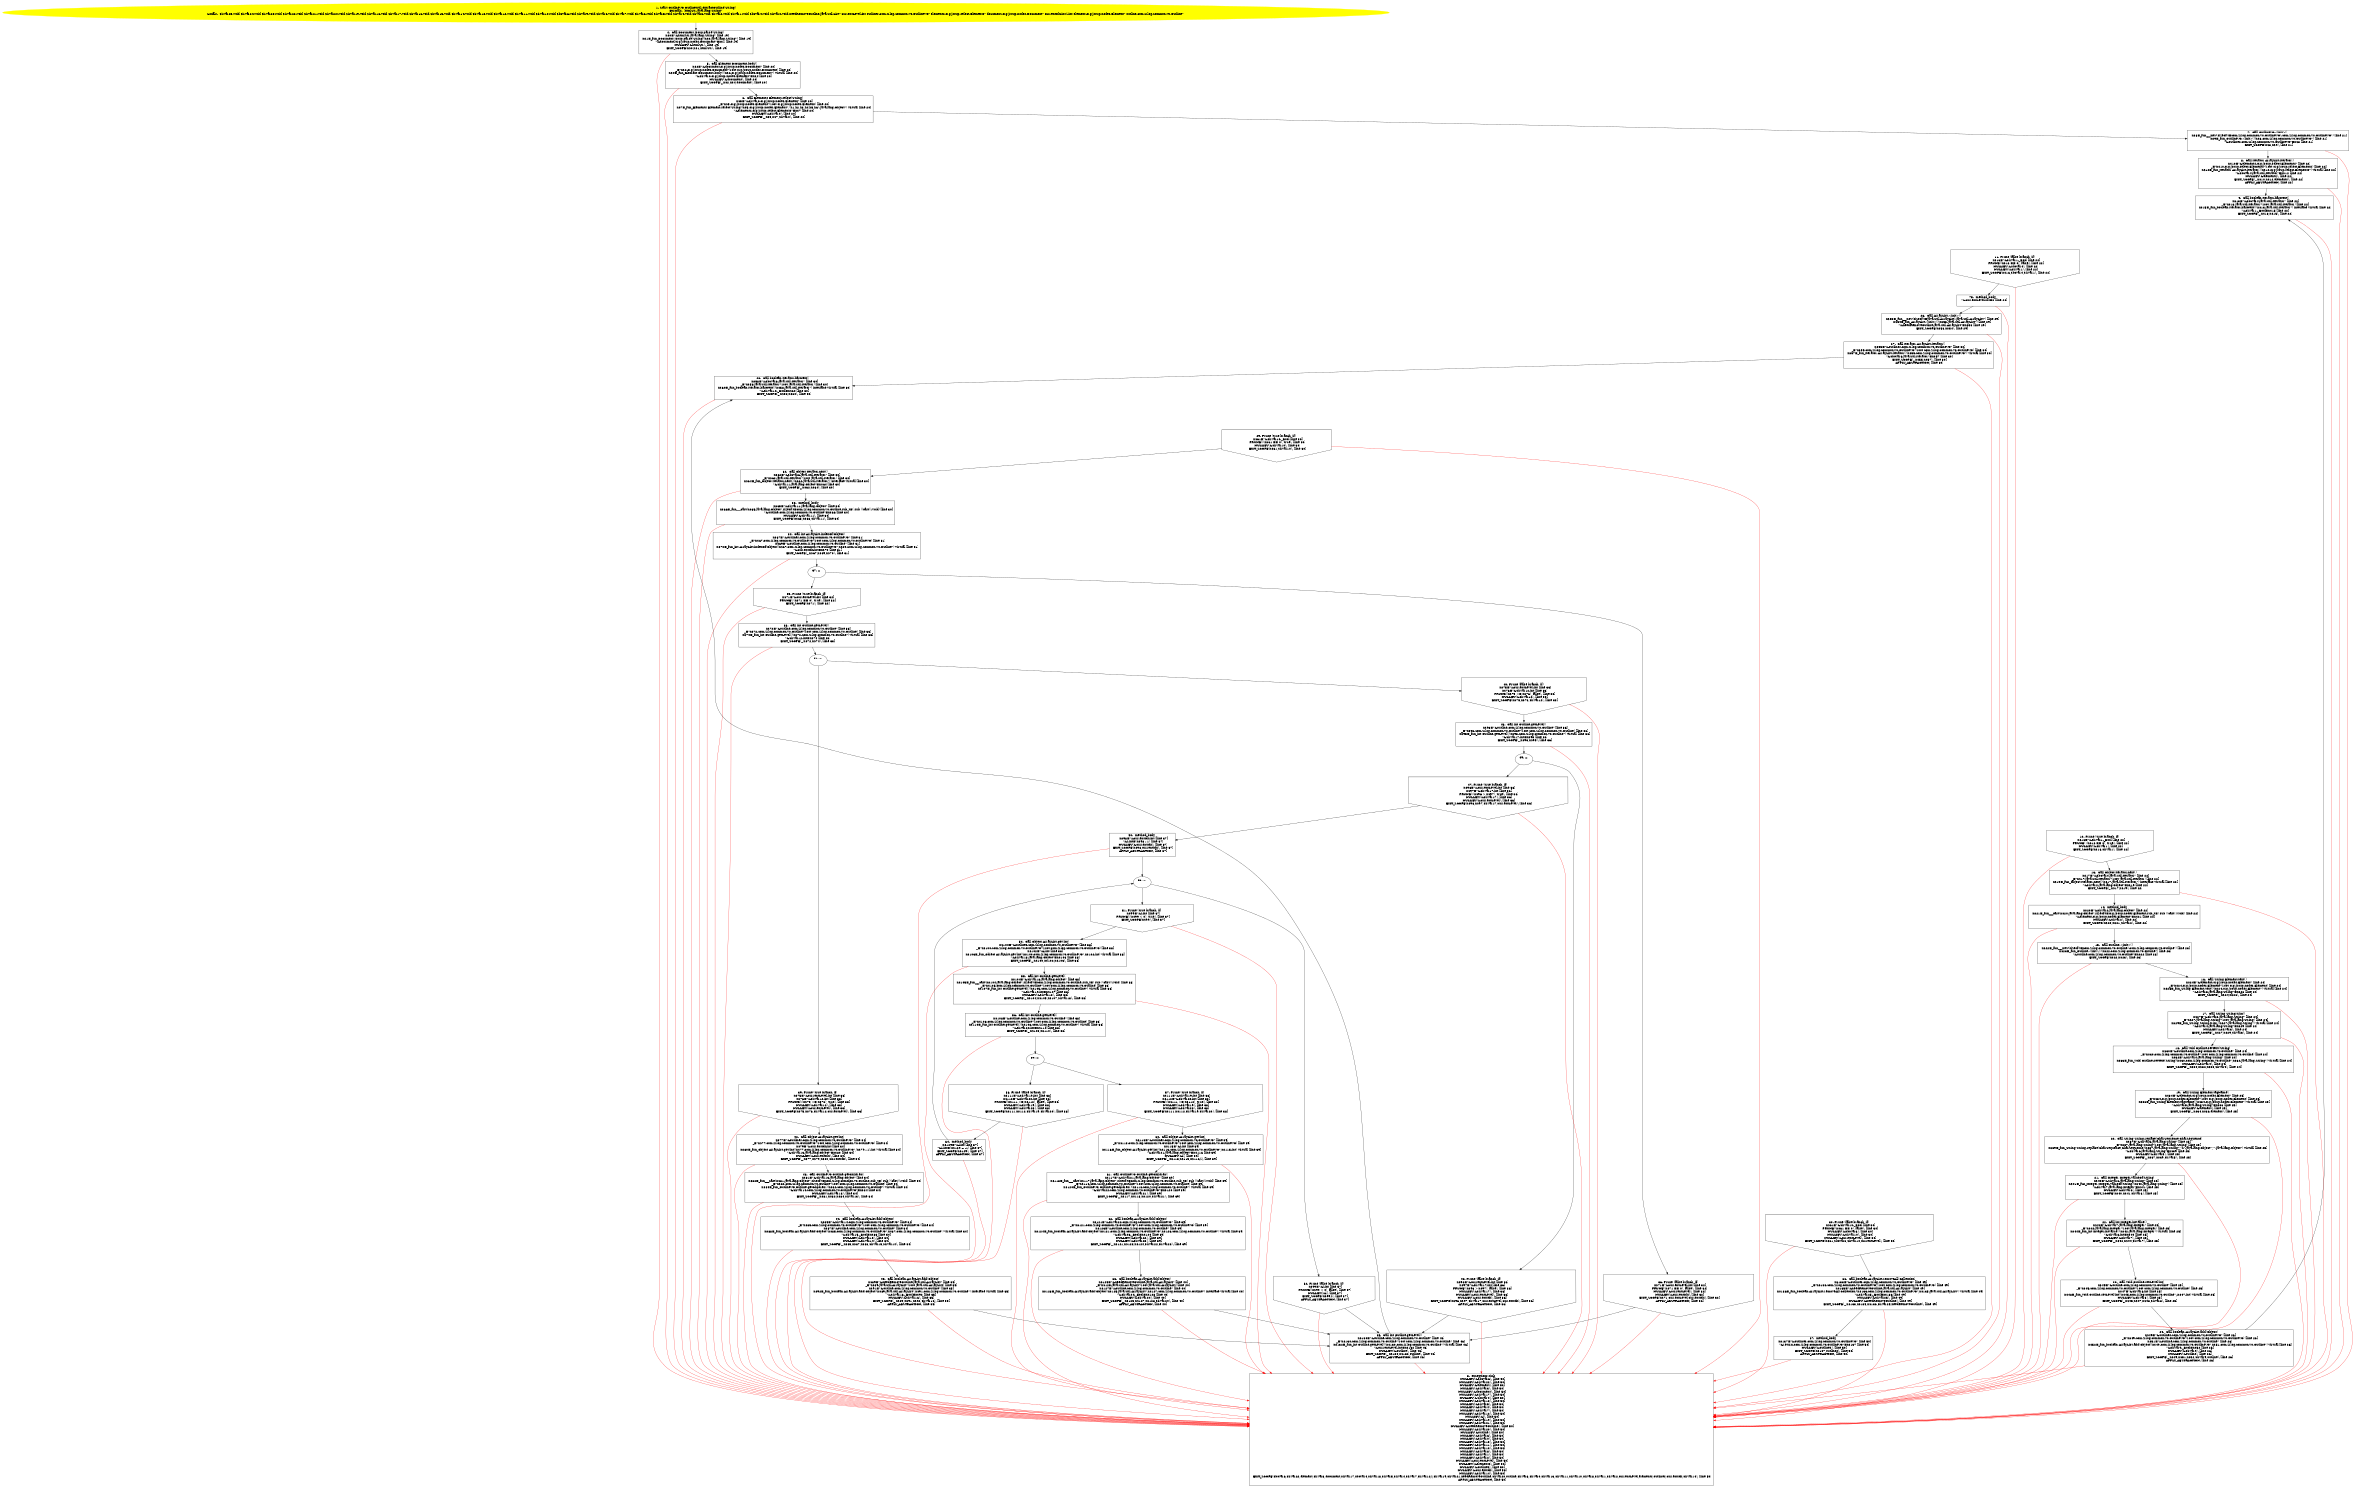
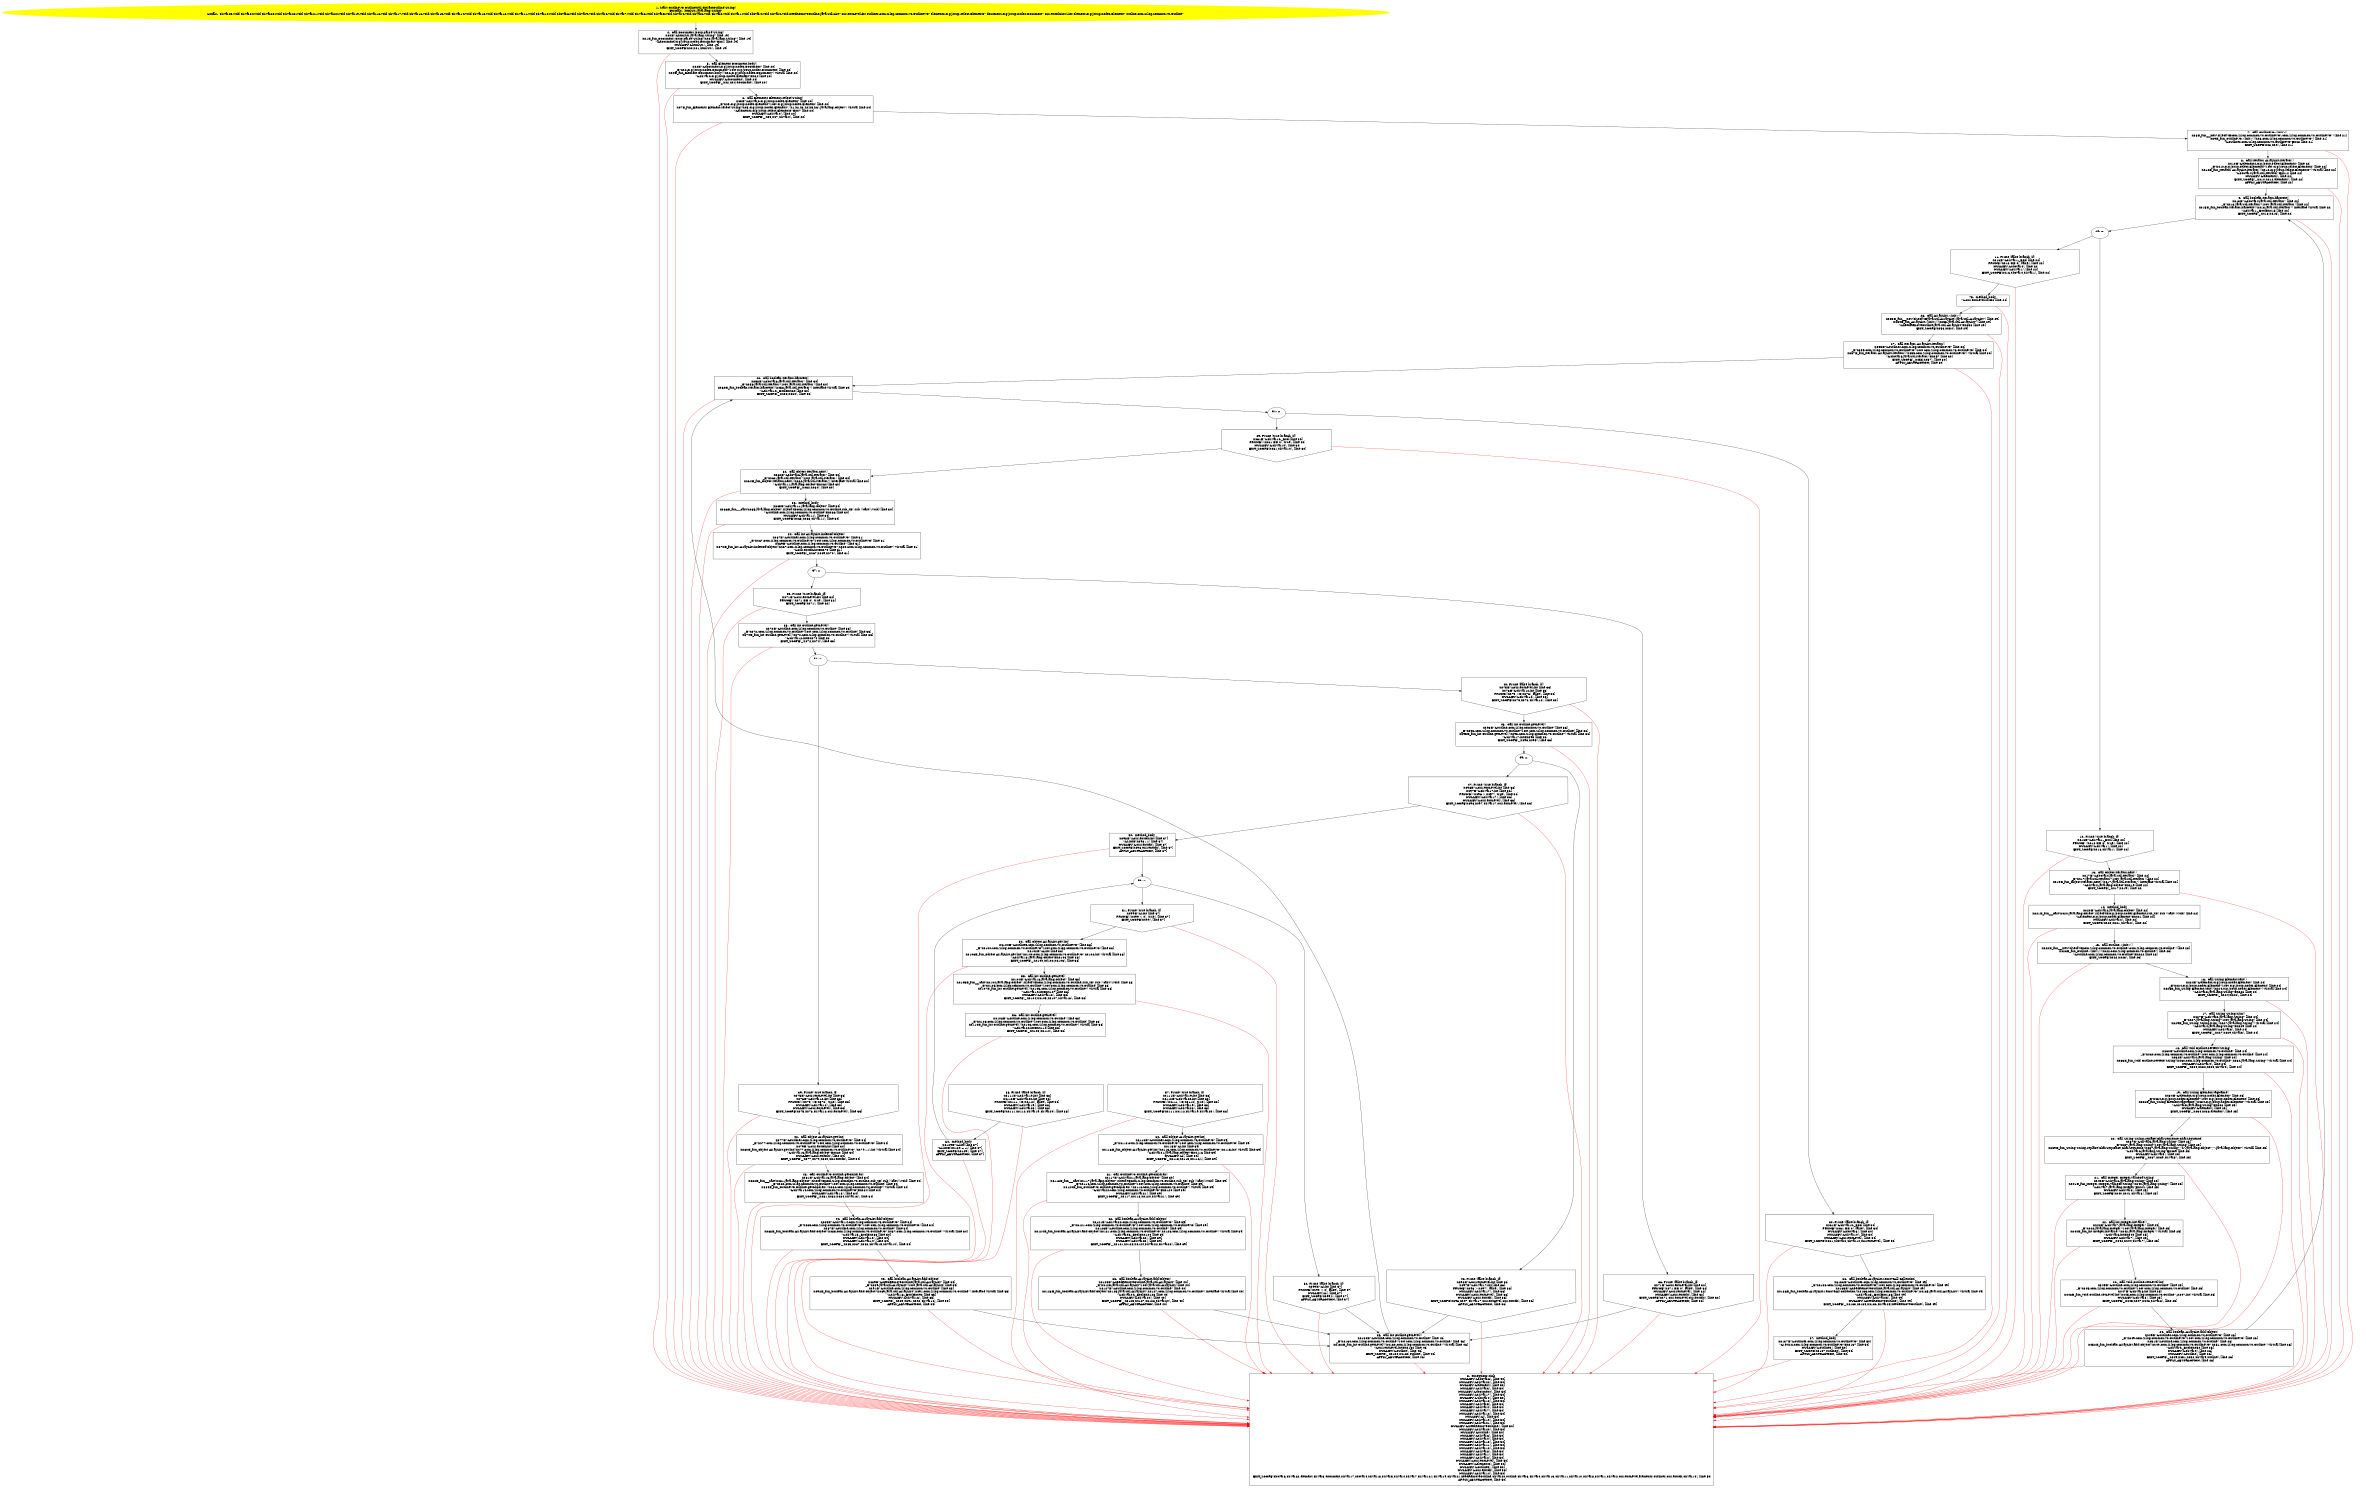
none -> (2100, 233)
none -> (1277, 413)
(1035, 1059) -> none
